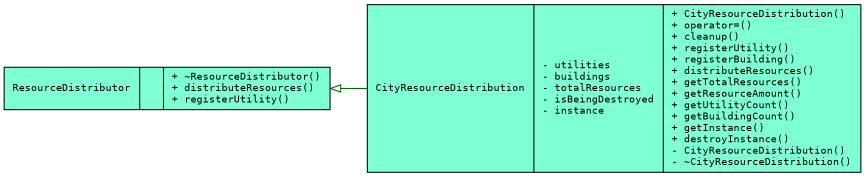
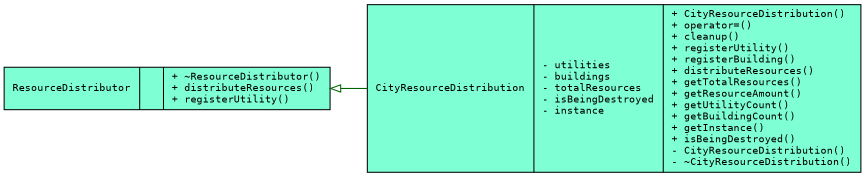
(731, 139) -> (734, 139)
